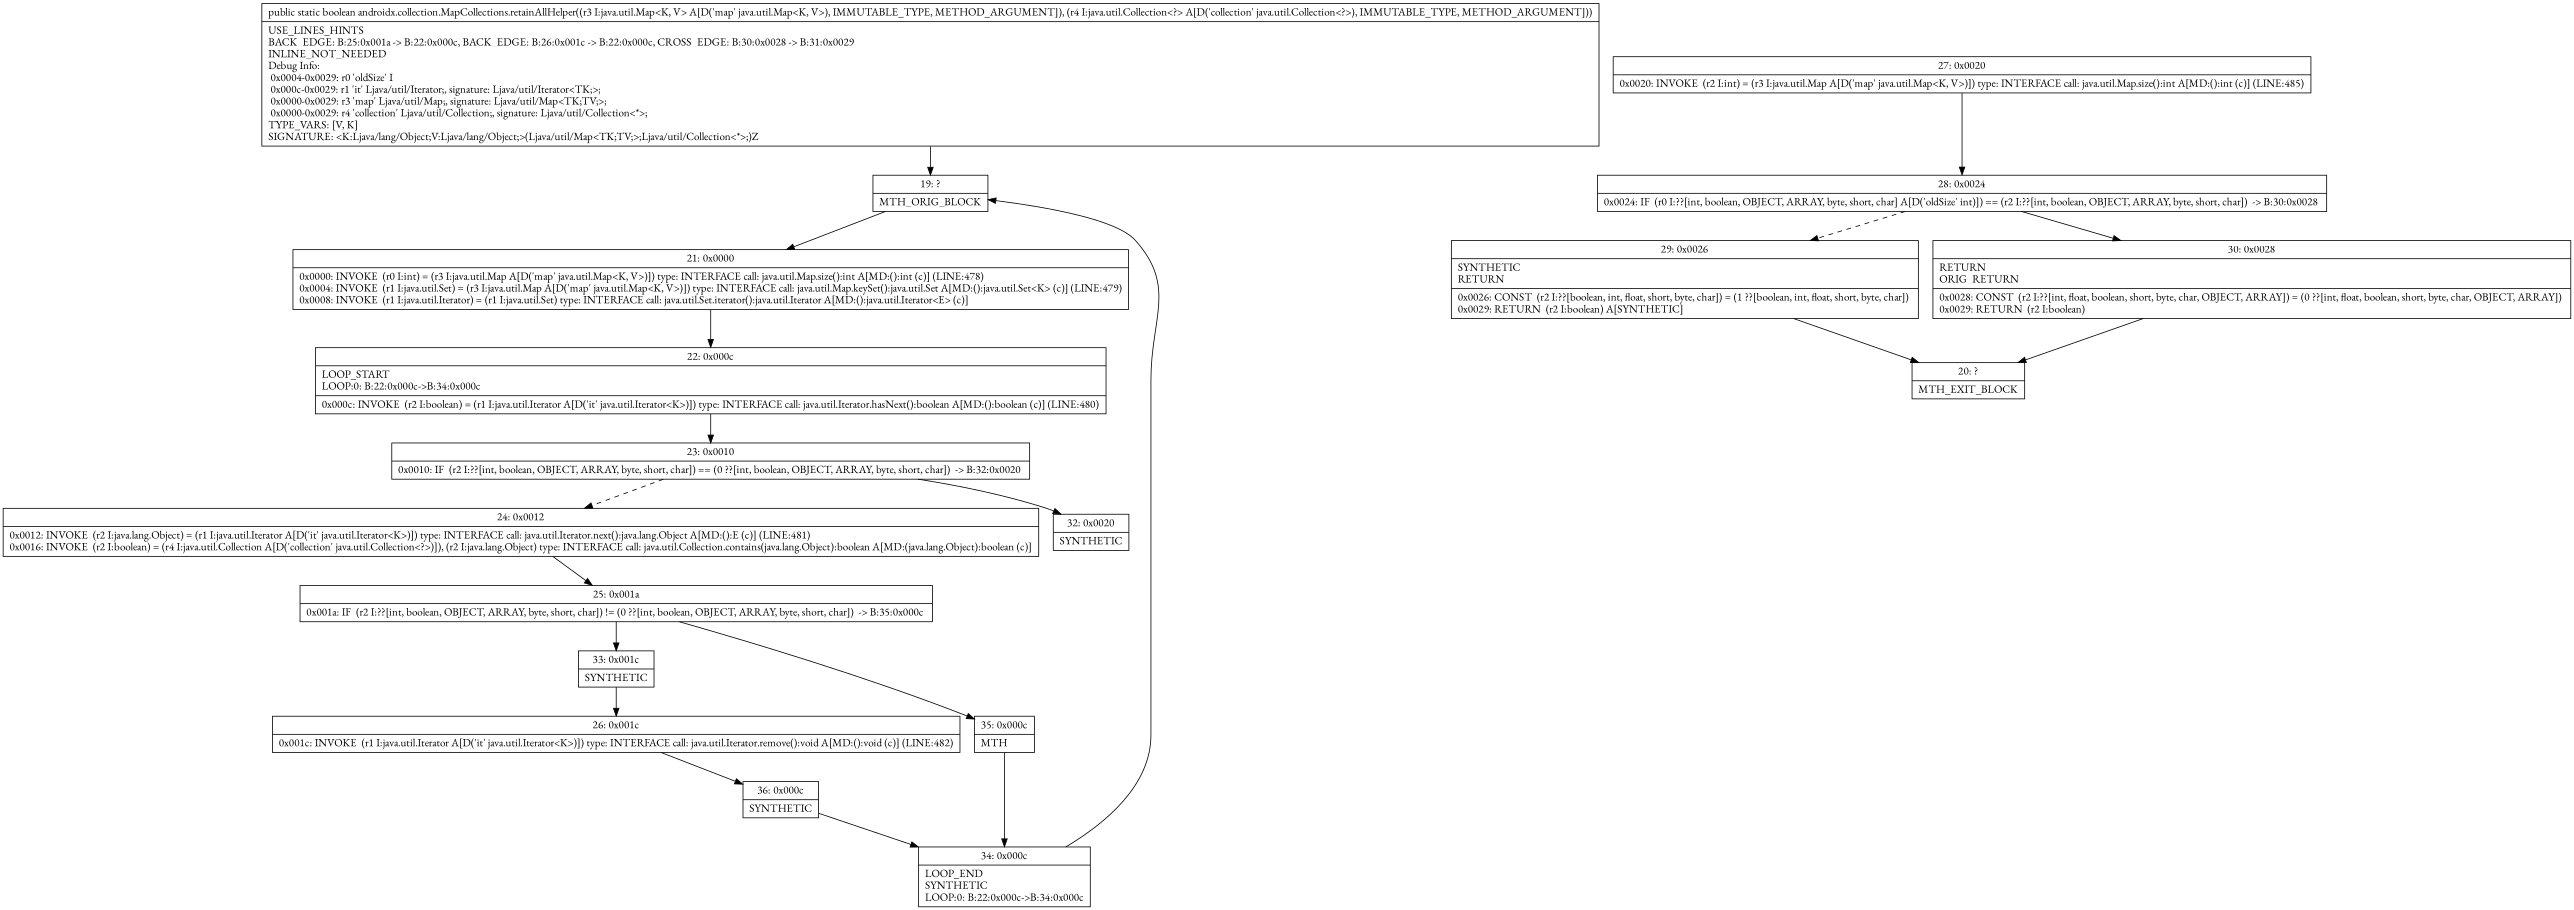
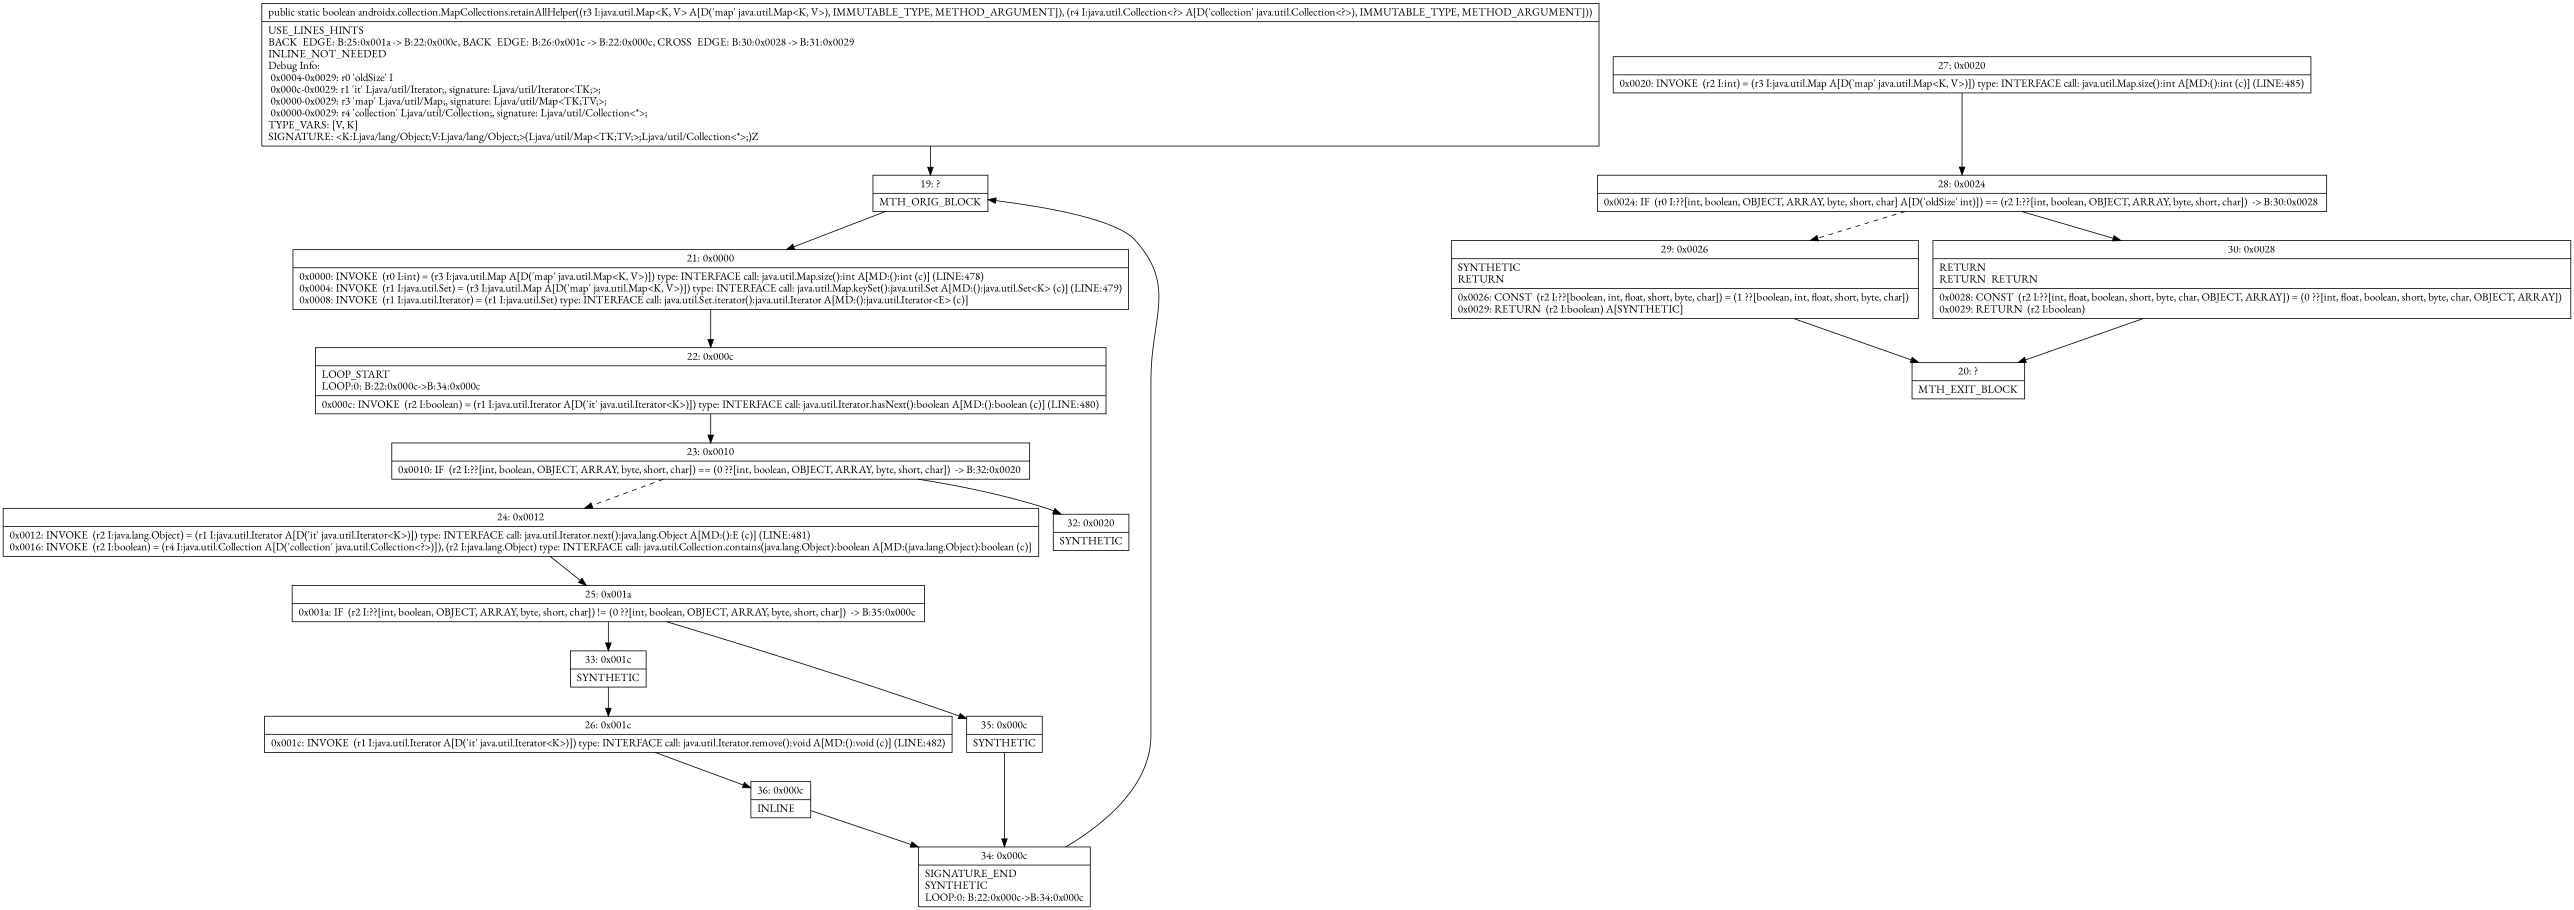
(1979, 279) -> (1989, 279)
(994, 743) -> (1004, 743)
(781, 808) -> (776, 808)
(954, 874) -> (971, 874)
